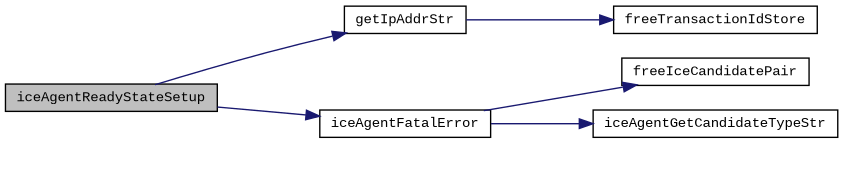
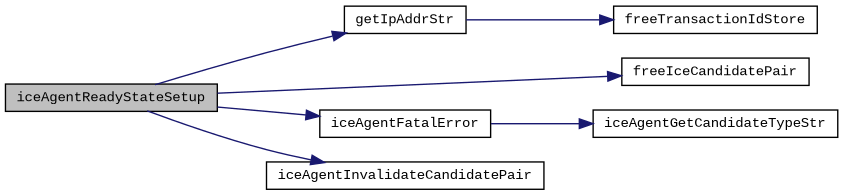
(553, 99) -> (413, 85)
none -> (405, 176)
